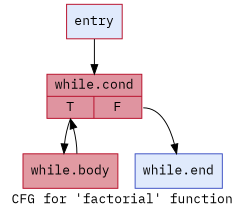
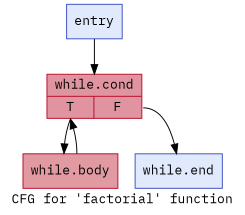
(94, 22) -> (94, 22)
